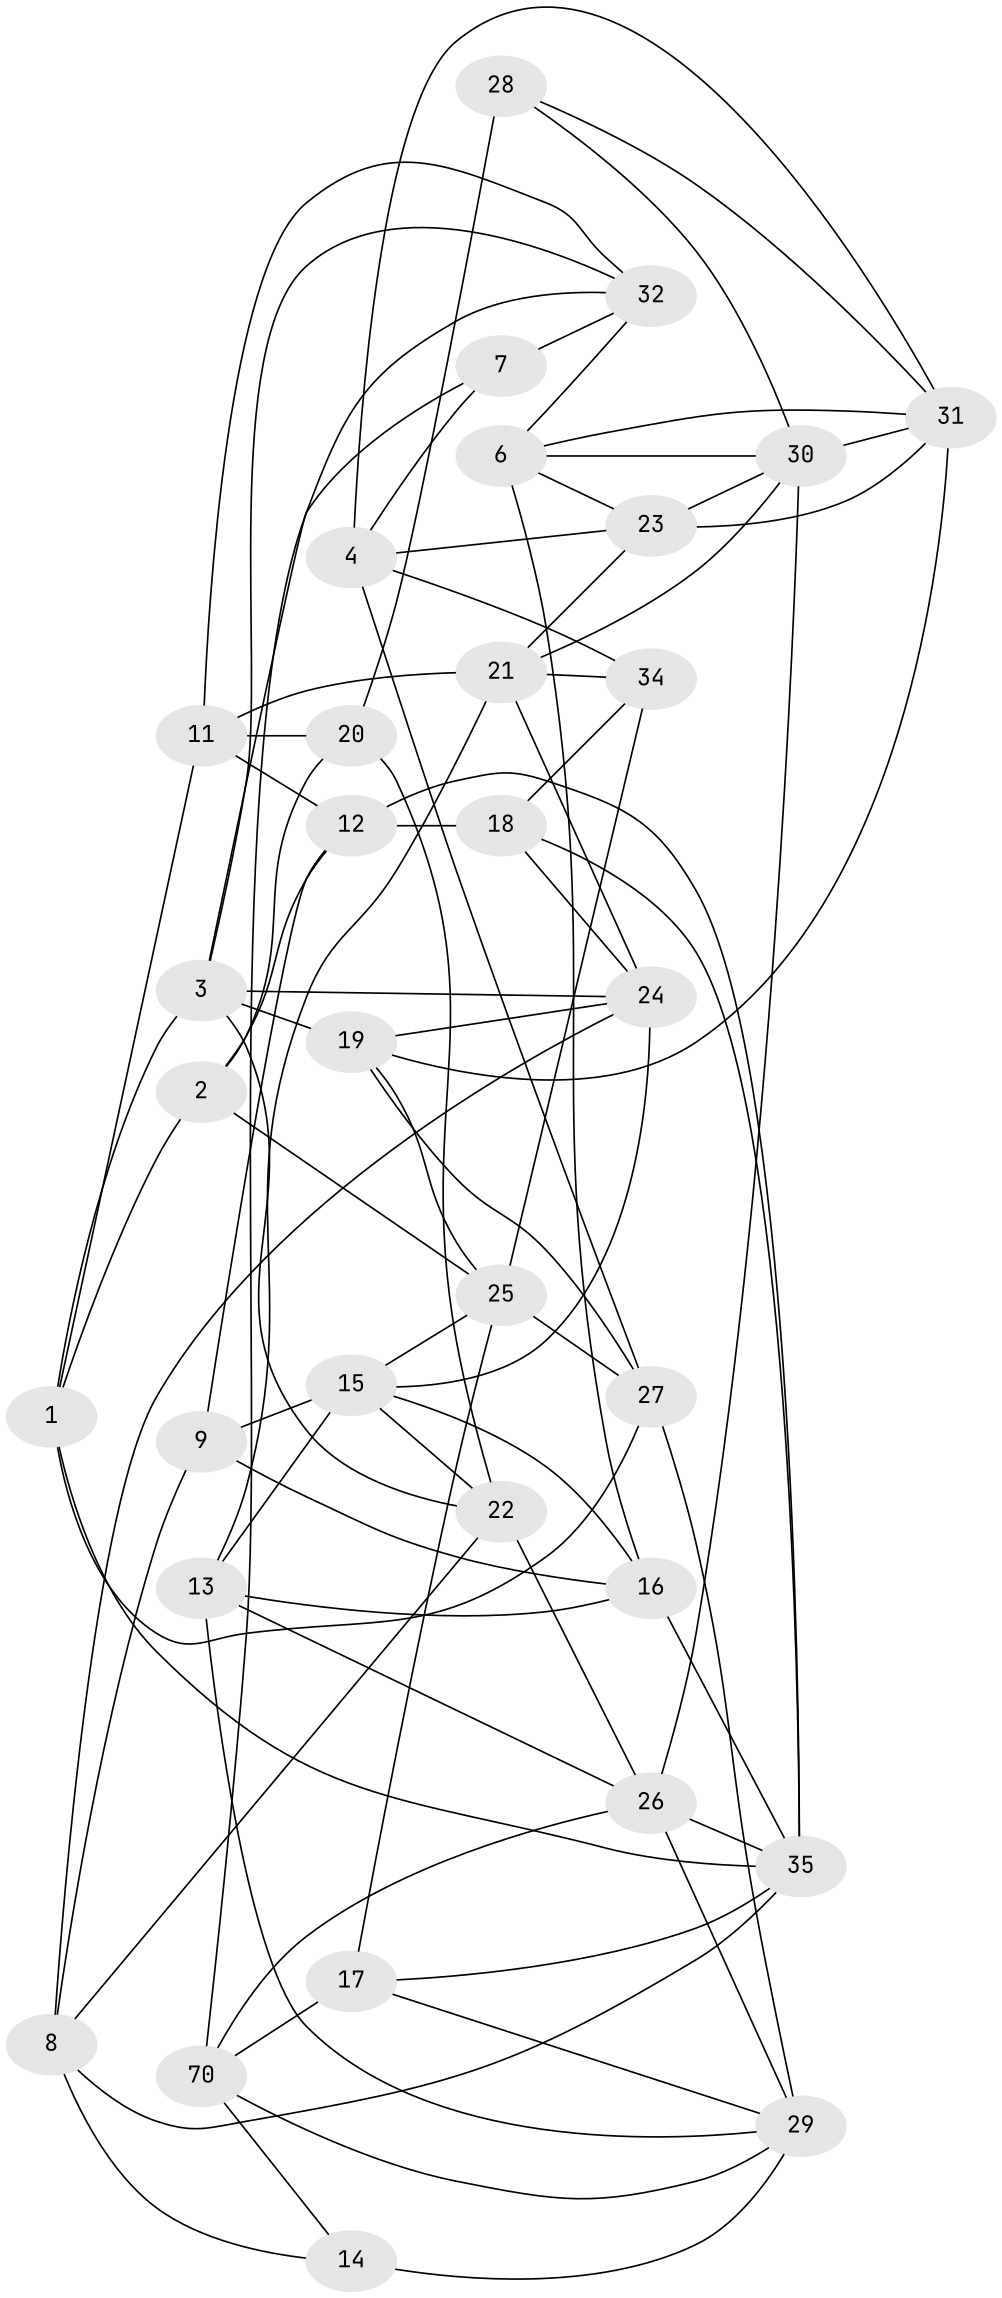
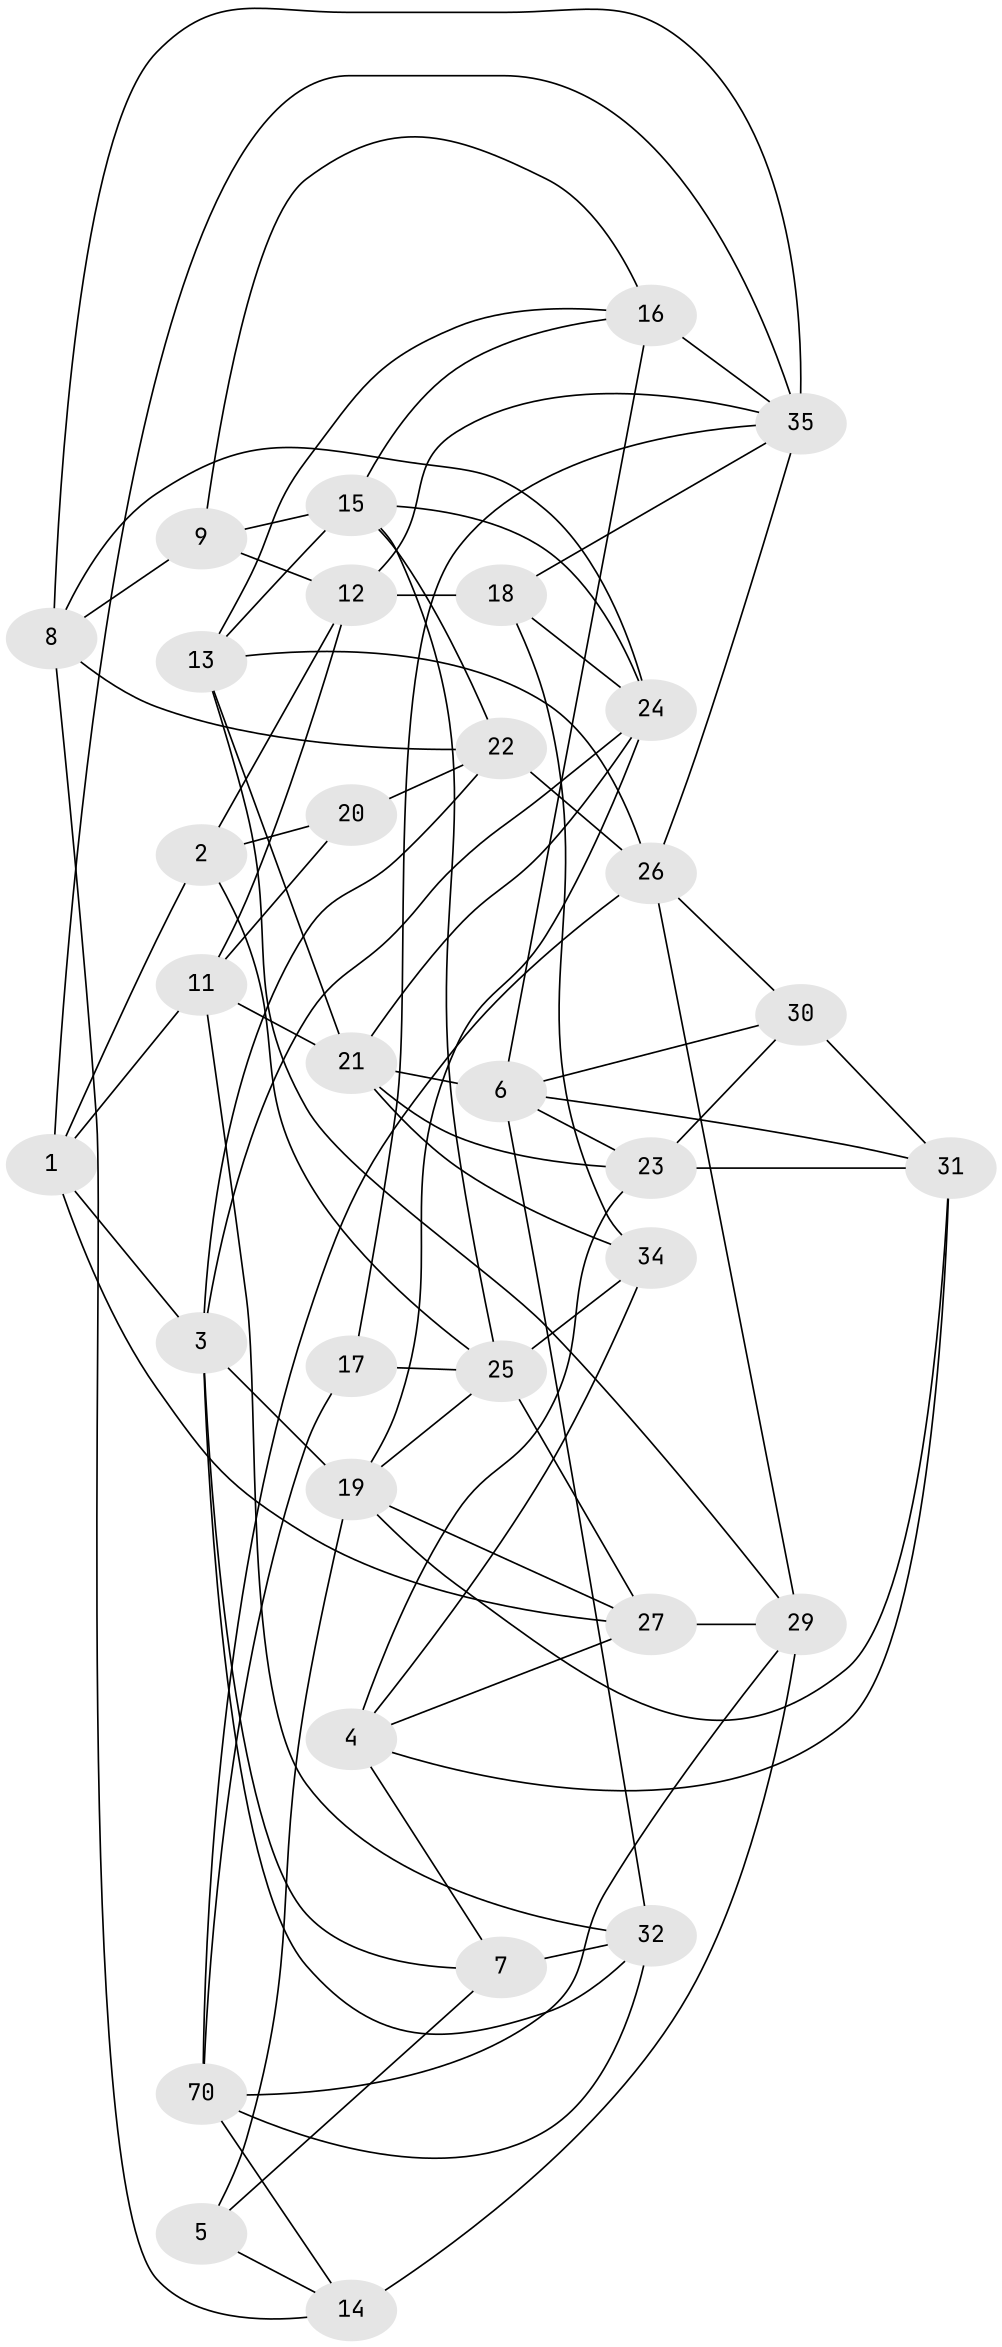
(501, 86) -> none
(673, 587) -> (420, 1076)
(576, 2054) -> none
none -> (201, 2234)
